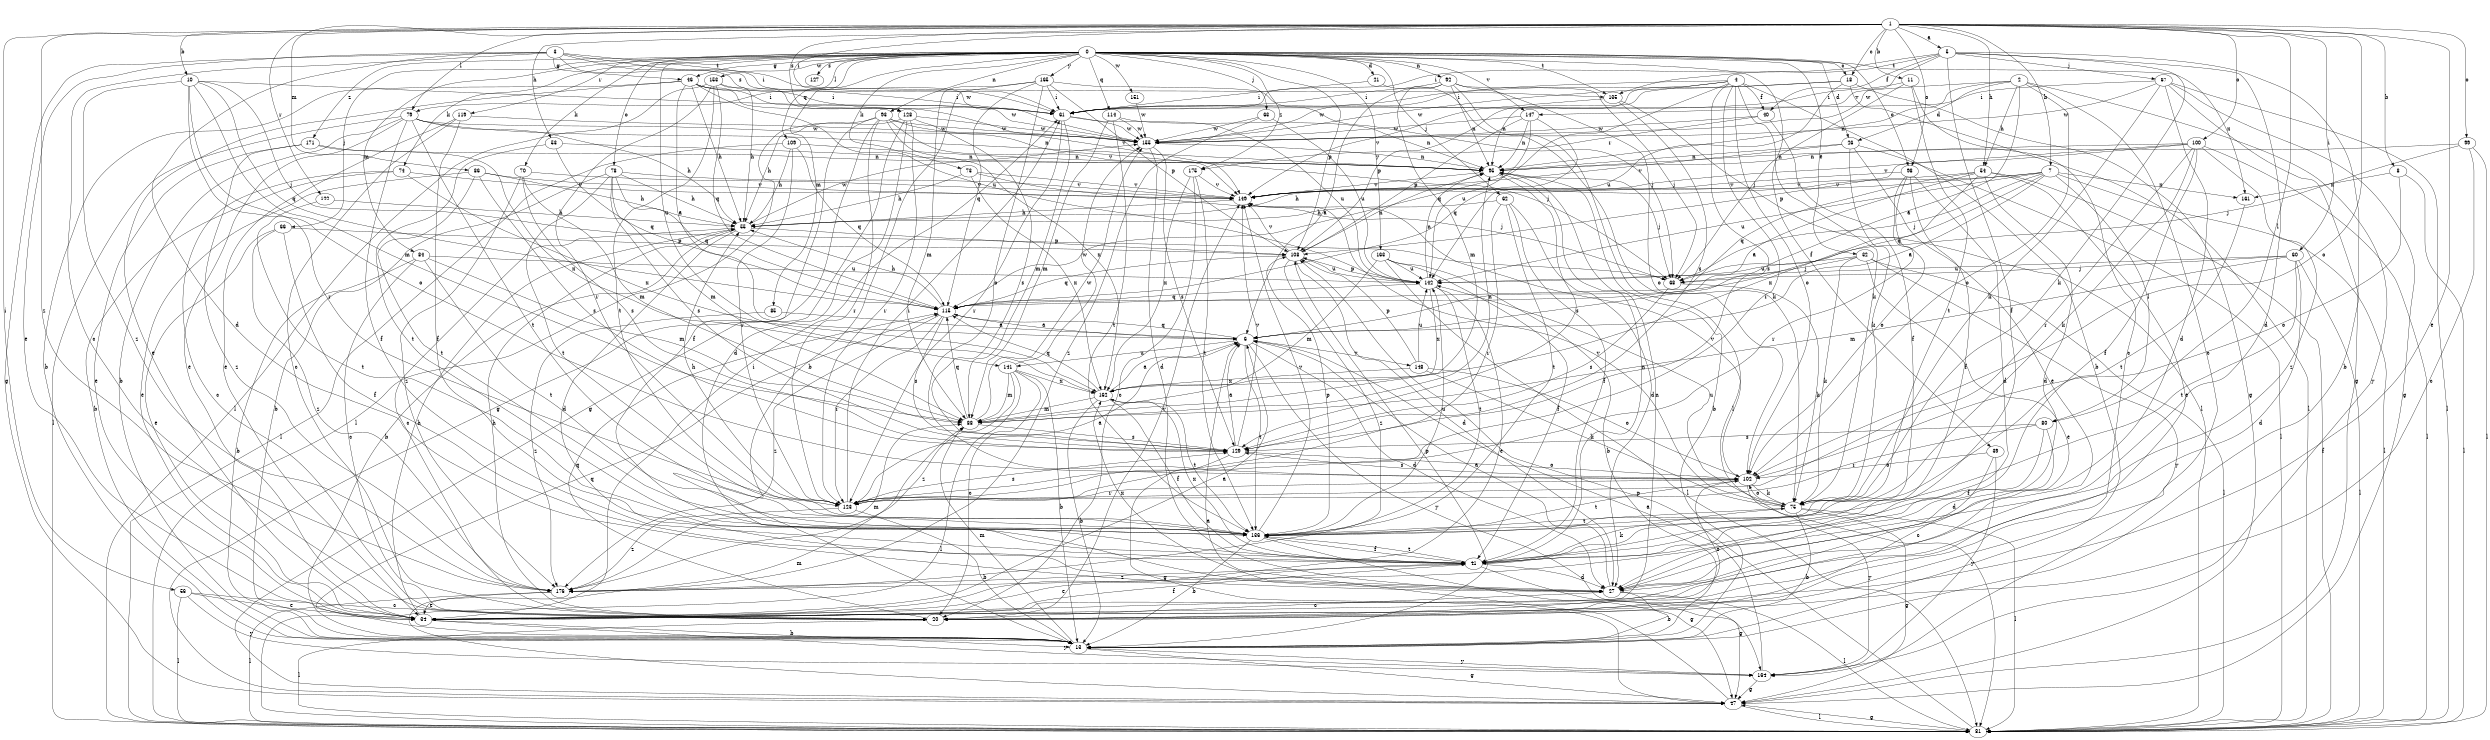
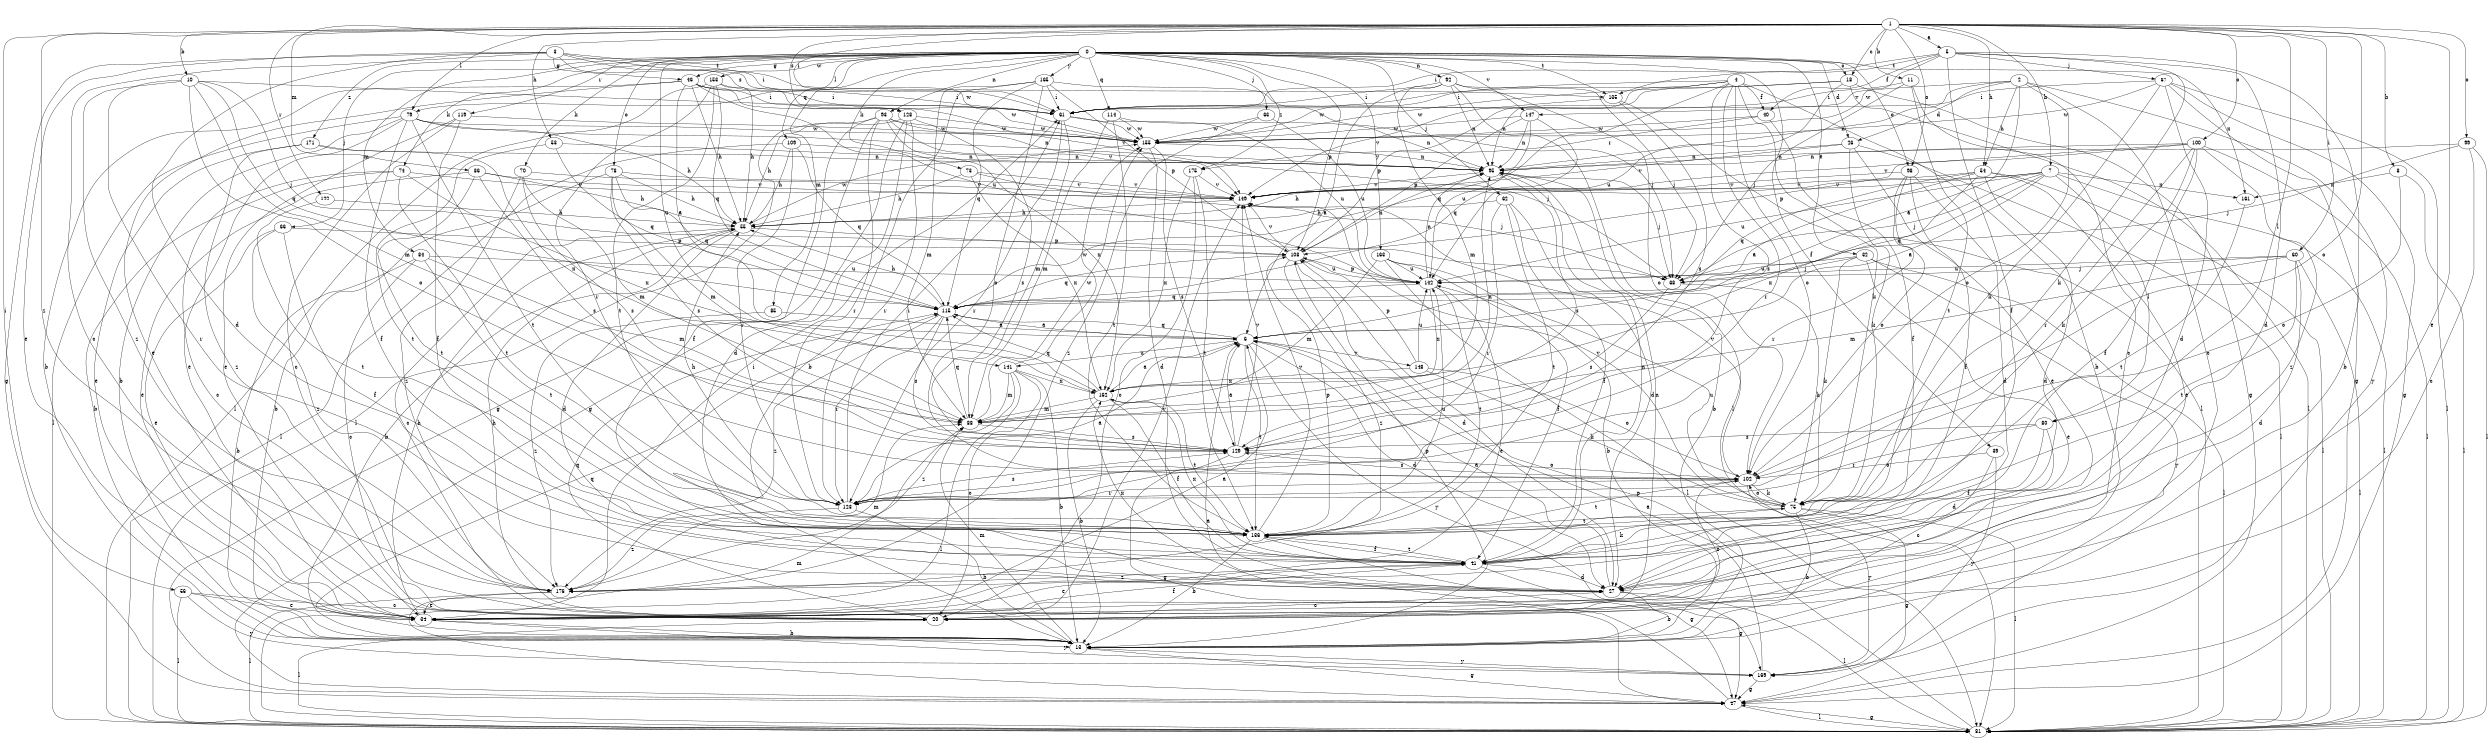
(815, 80) -> none
(1376, 80) -> none
(1135, 98) -> none
(435, 374) -> (701, 559)
(2323, 452) -> (2323, 452)
(771, 498) -> (748, 499)
(1762, 676) -> (1762, 676)
